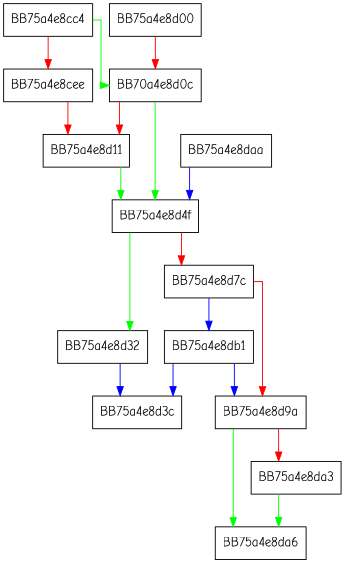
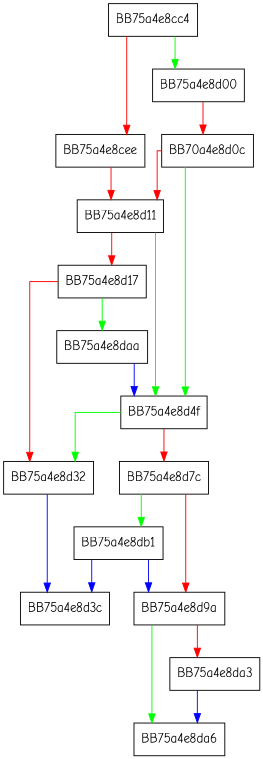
(101, 49) -> (175, 48)
none -> (102, 282)
(209, 310) -> (141, 506)
(279, 506) -> (197, 702)
